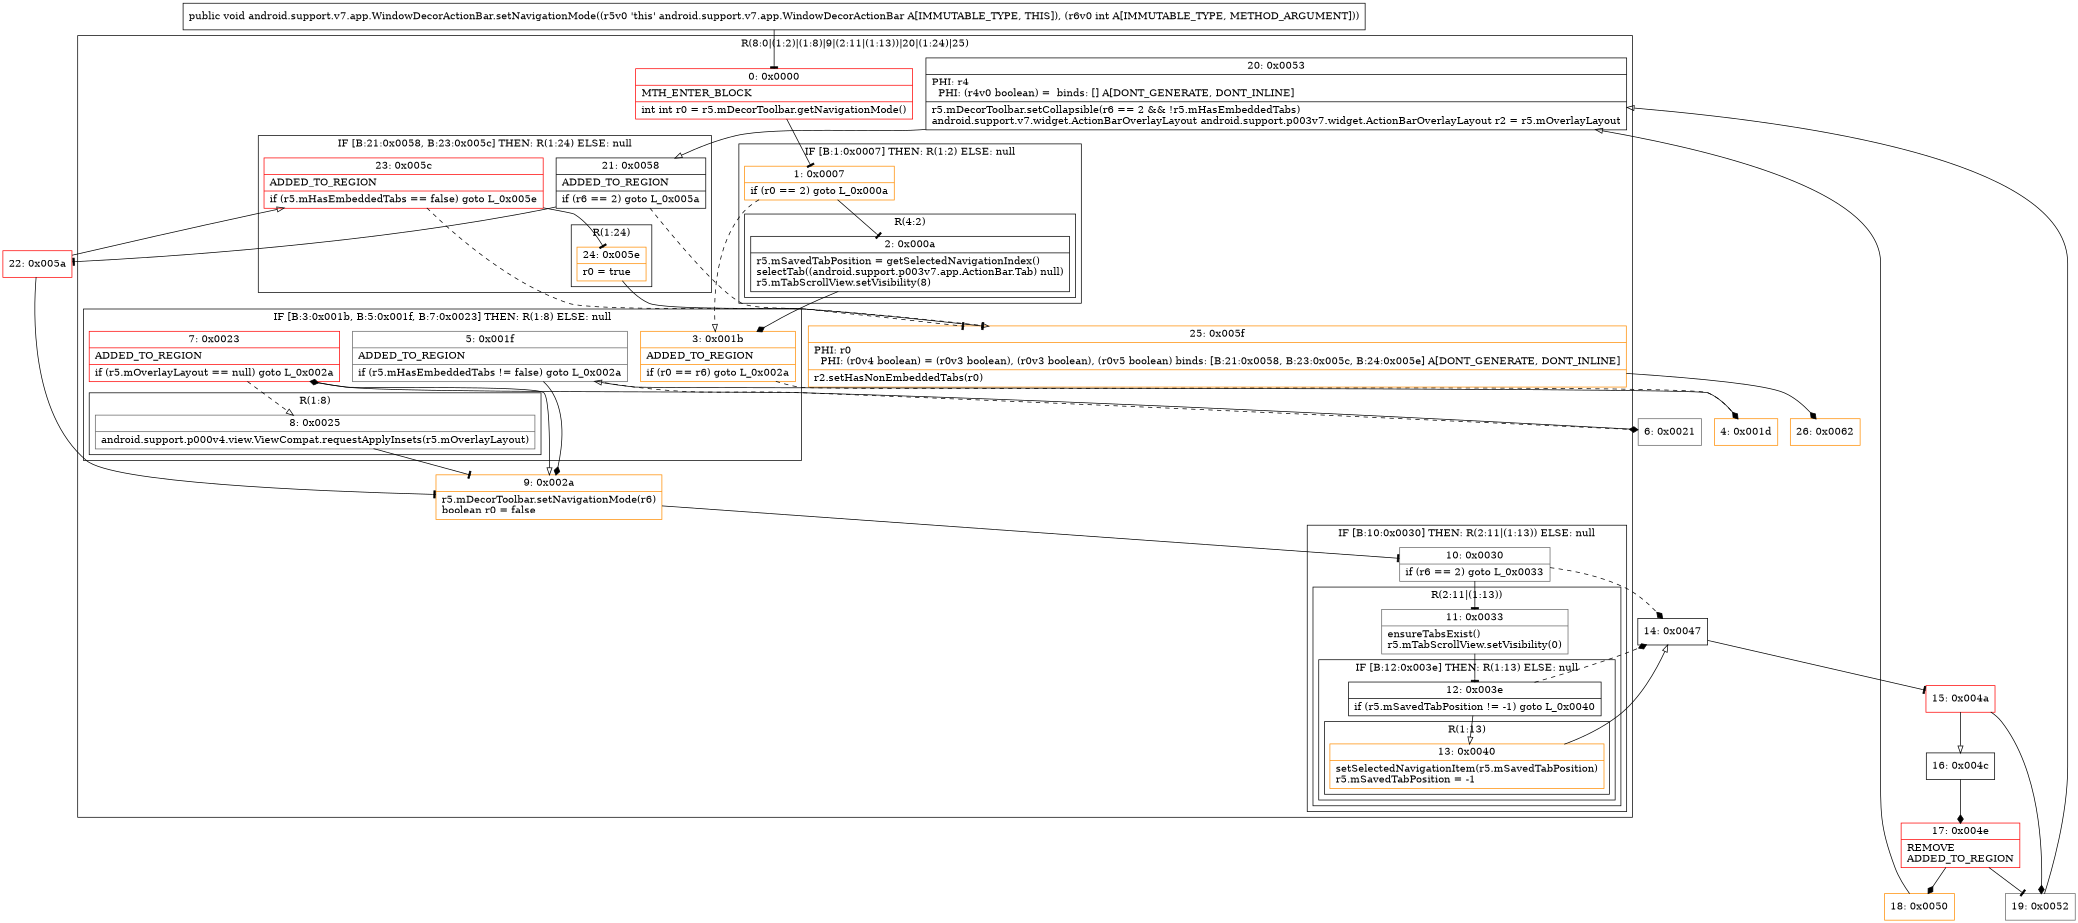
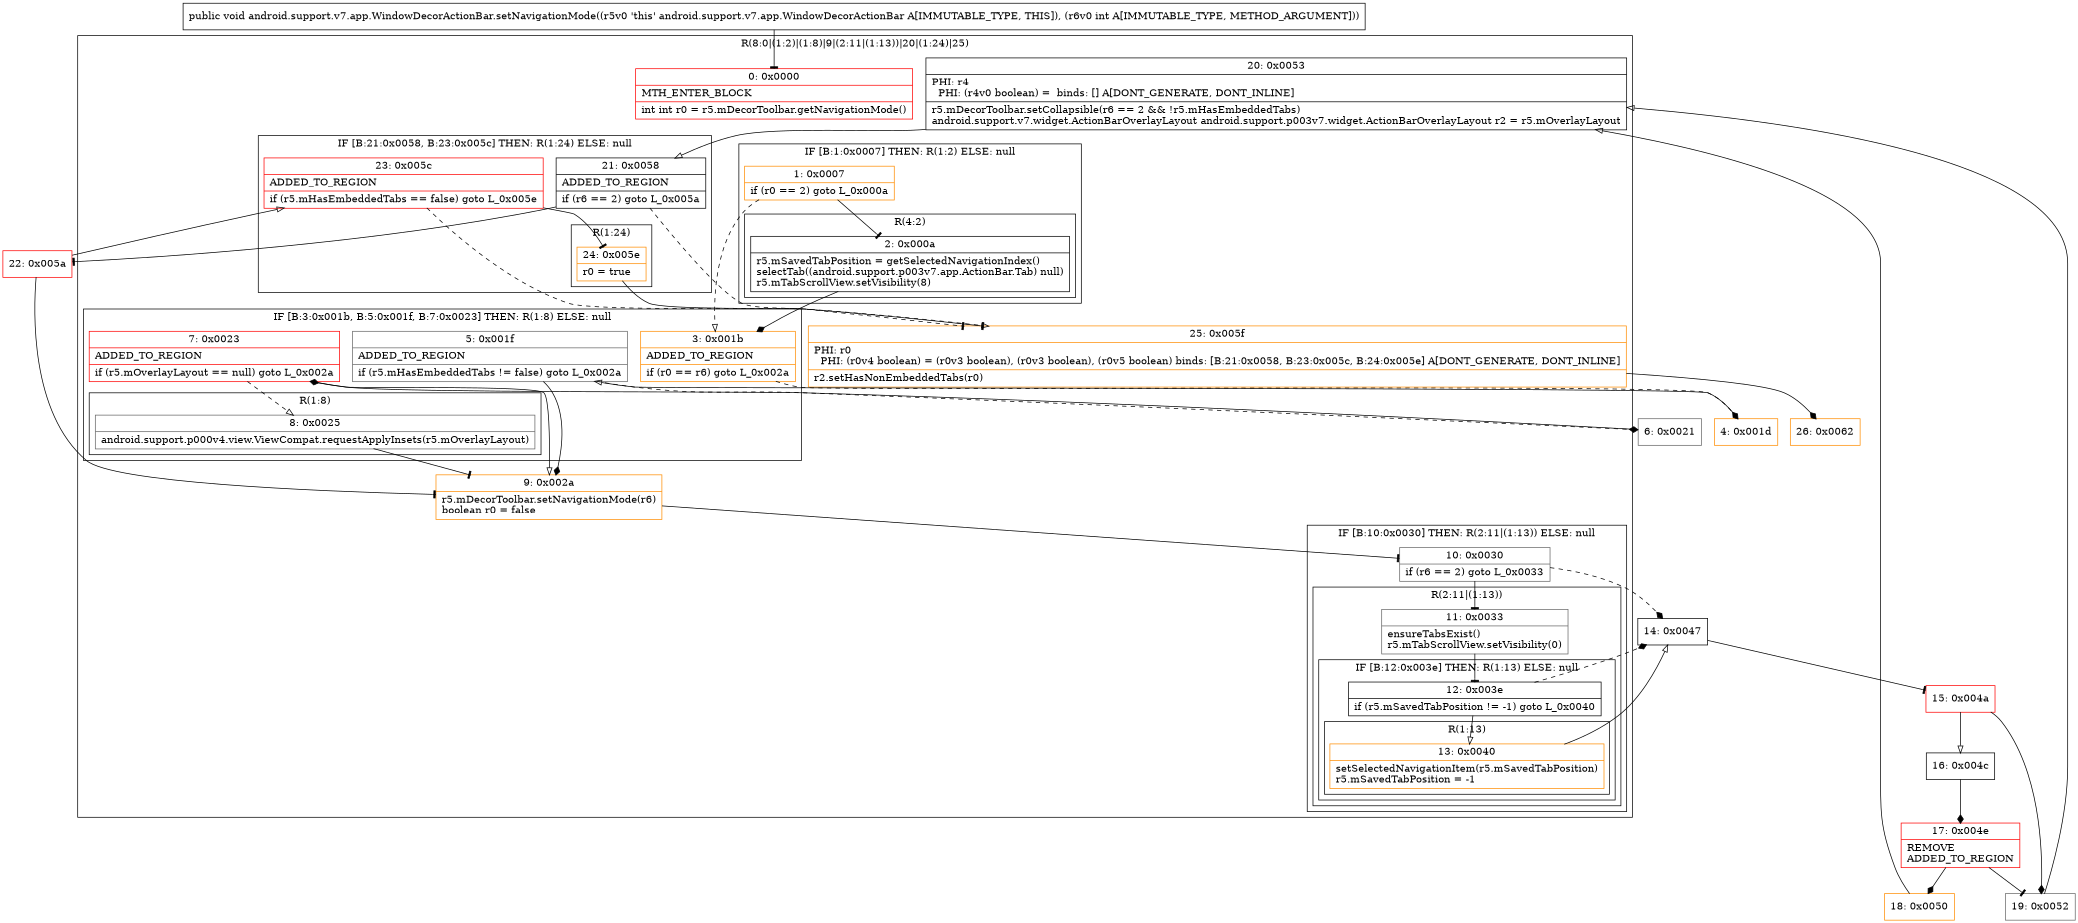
(797, 139) -> none
